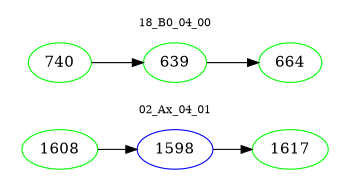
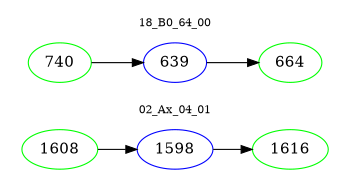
(175, 24) -> (175, 24)
(175, 63) -> (175, 63)
(290, 149) -> (290, 149)
